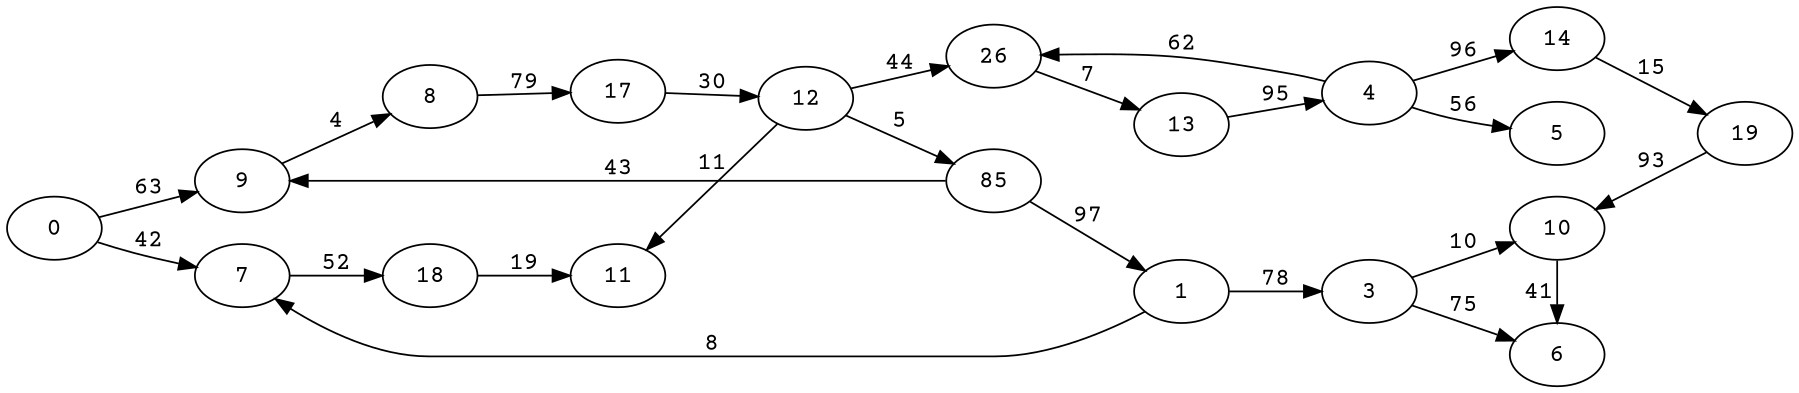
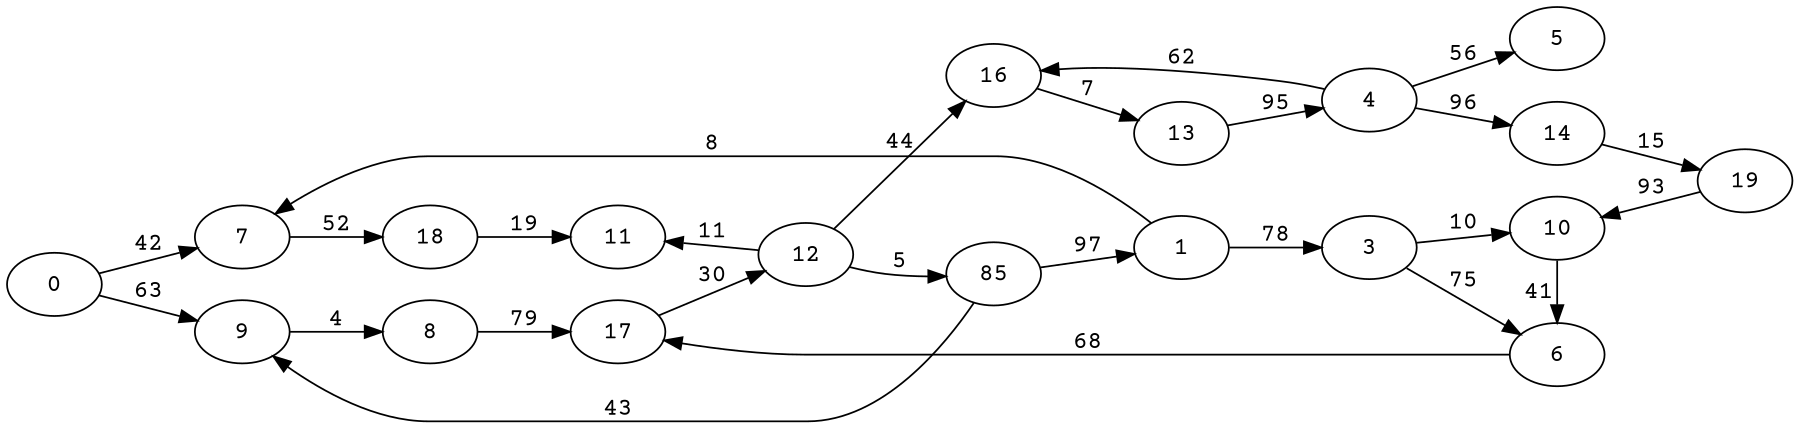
(994, 56) -> (994, 75)
none -> (1095, 355)
